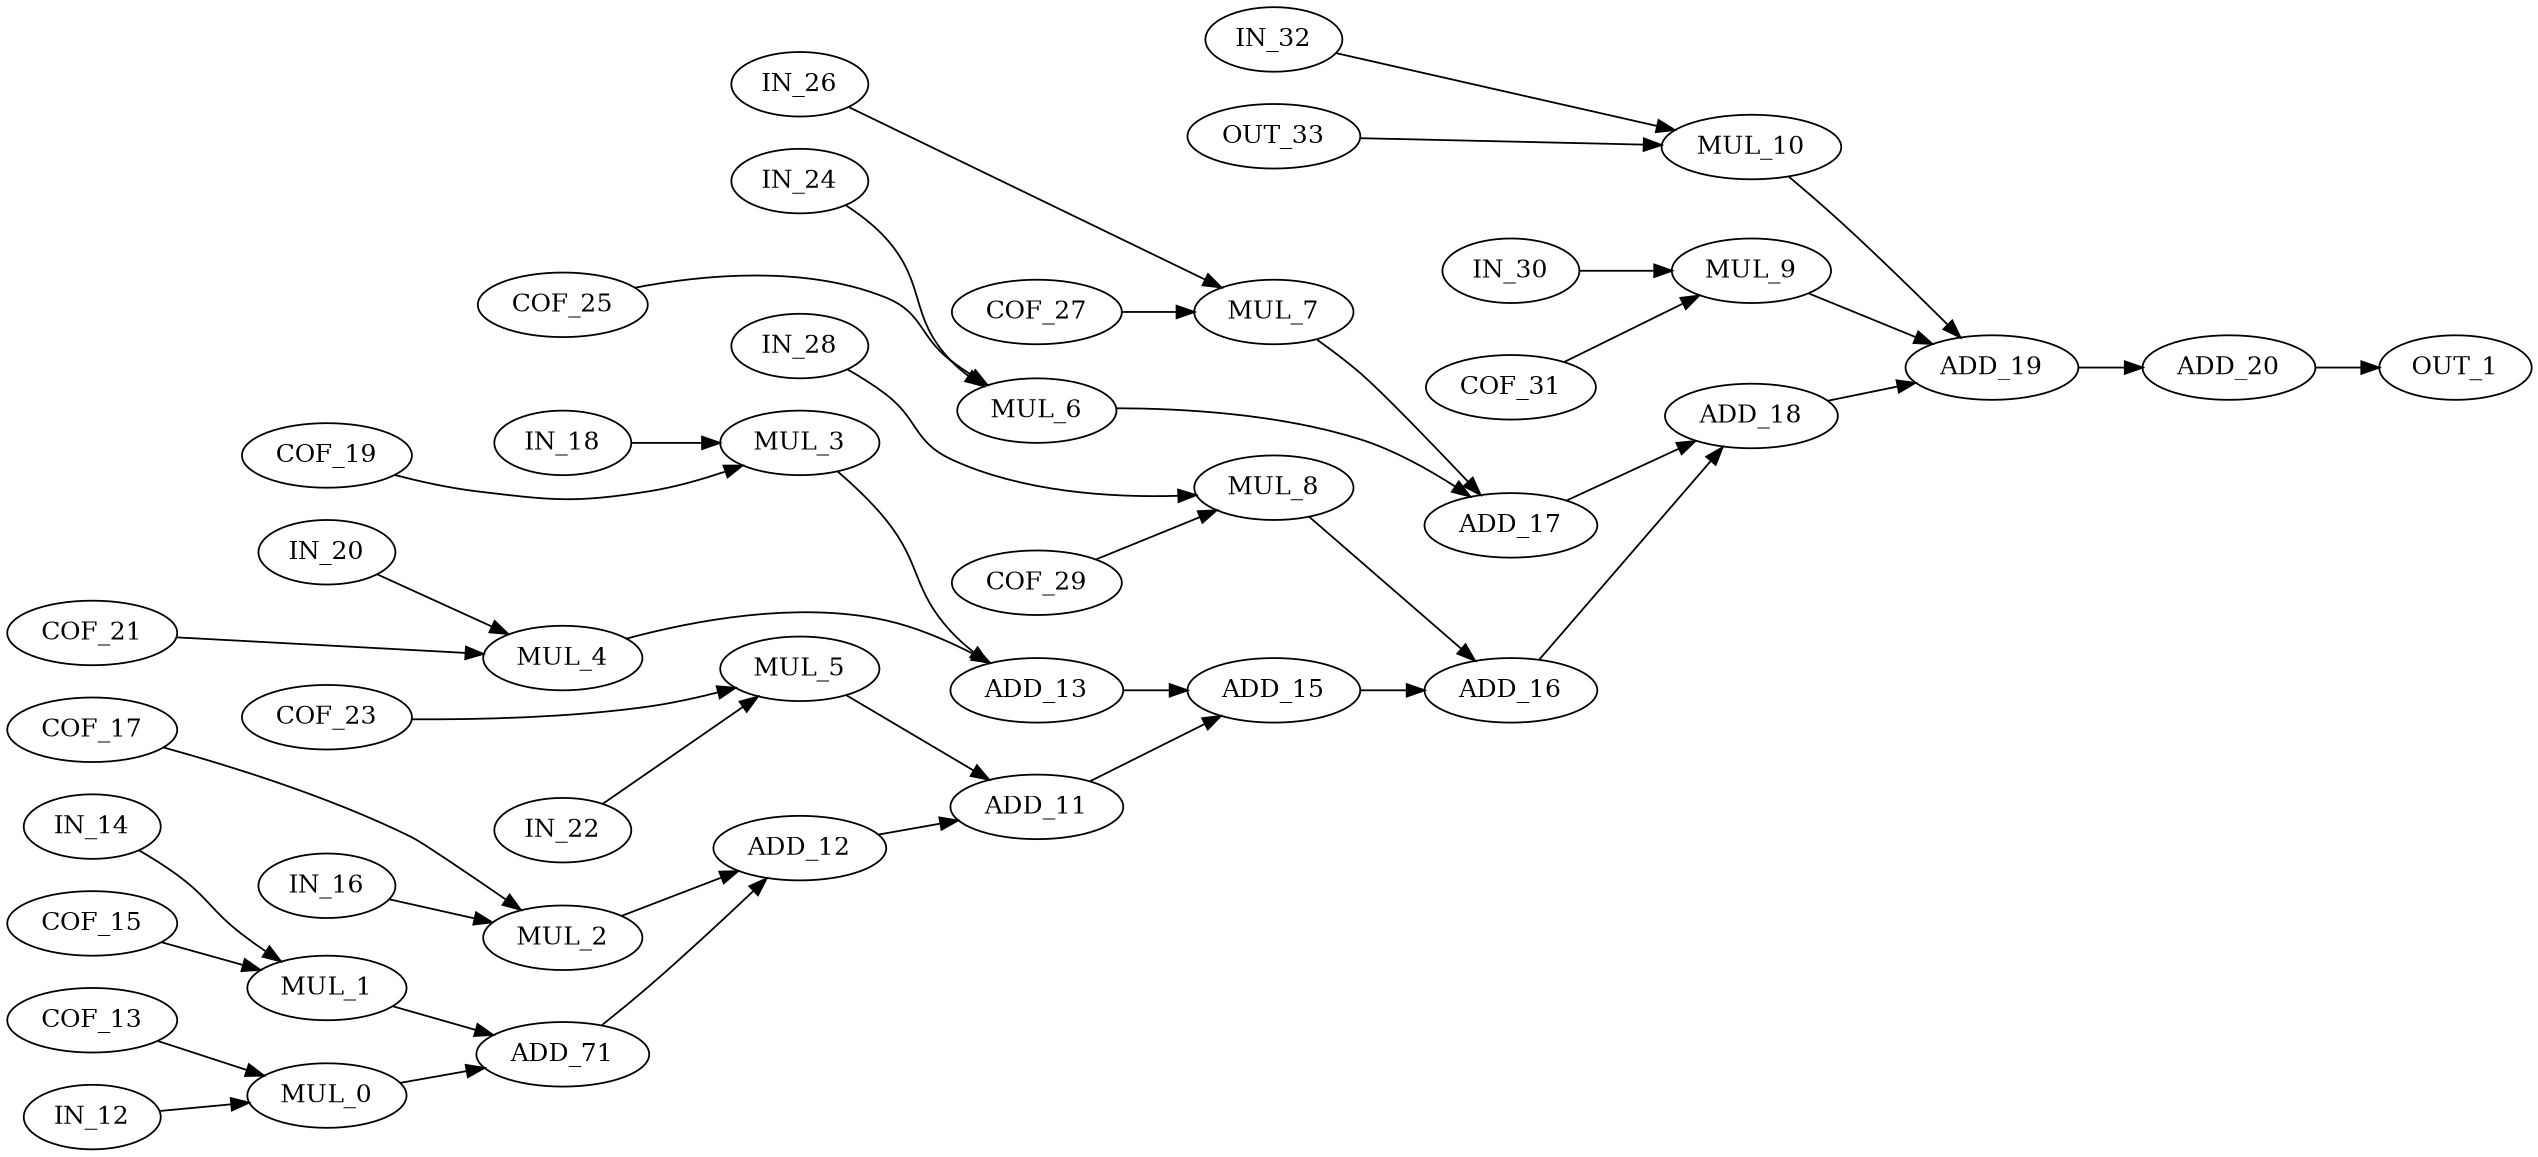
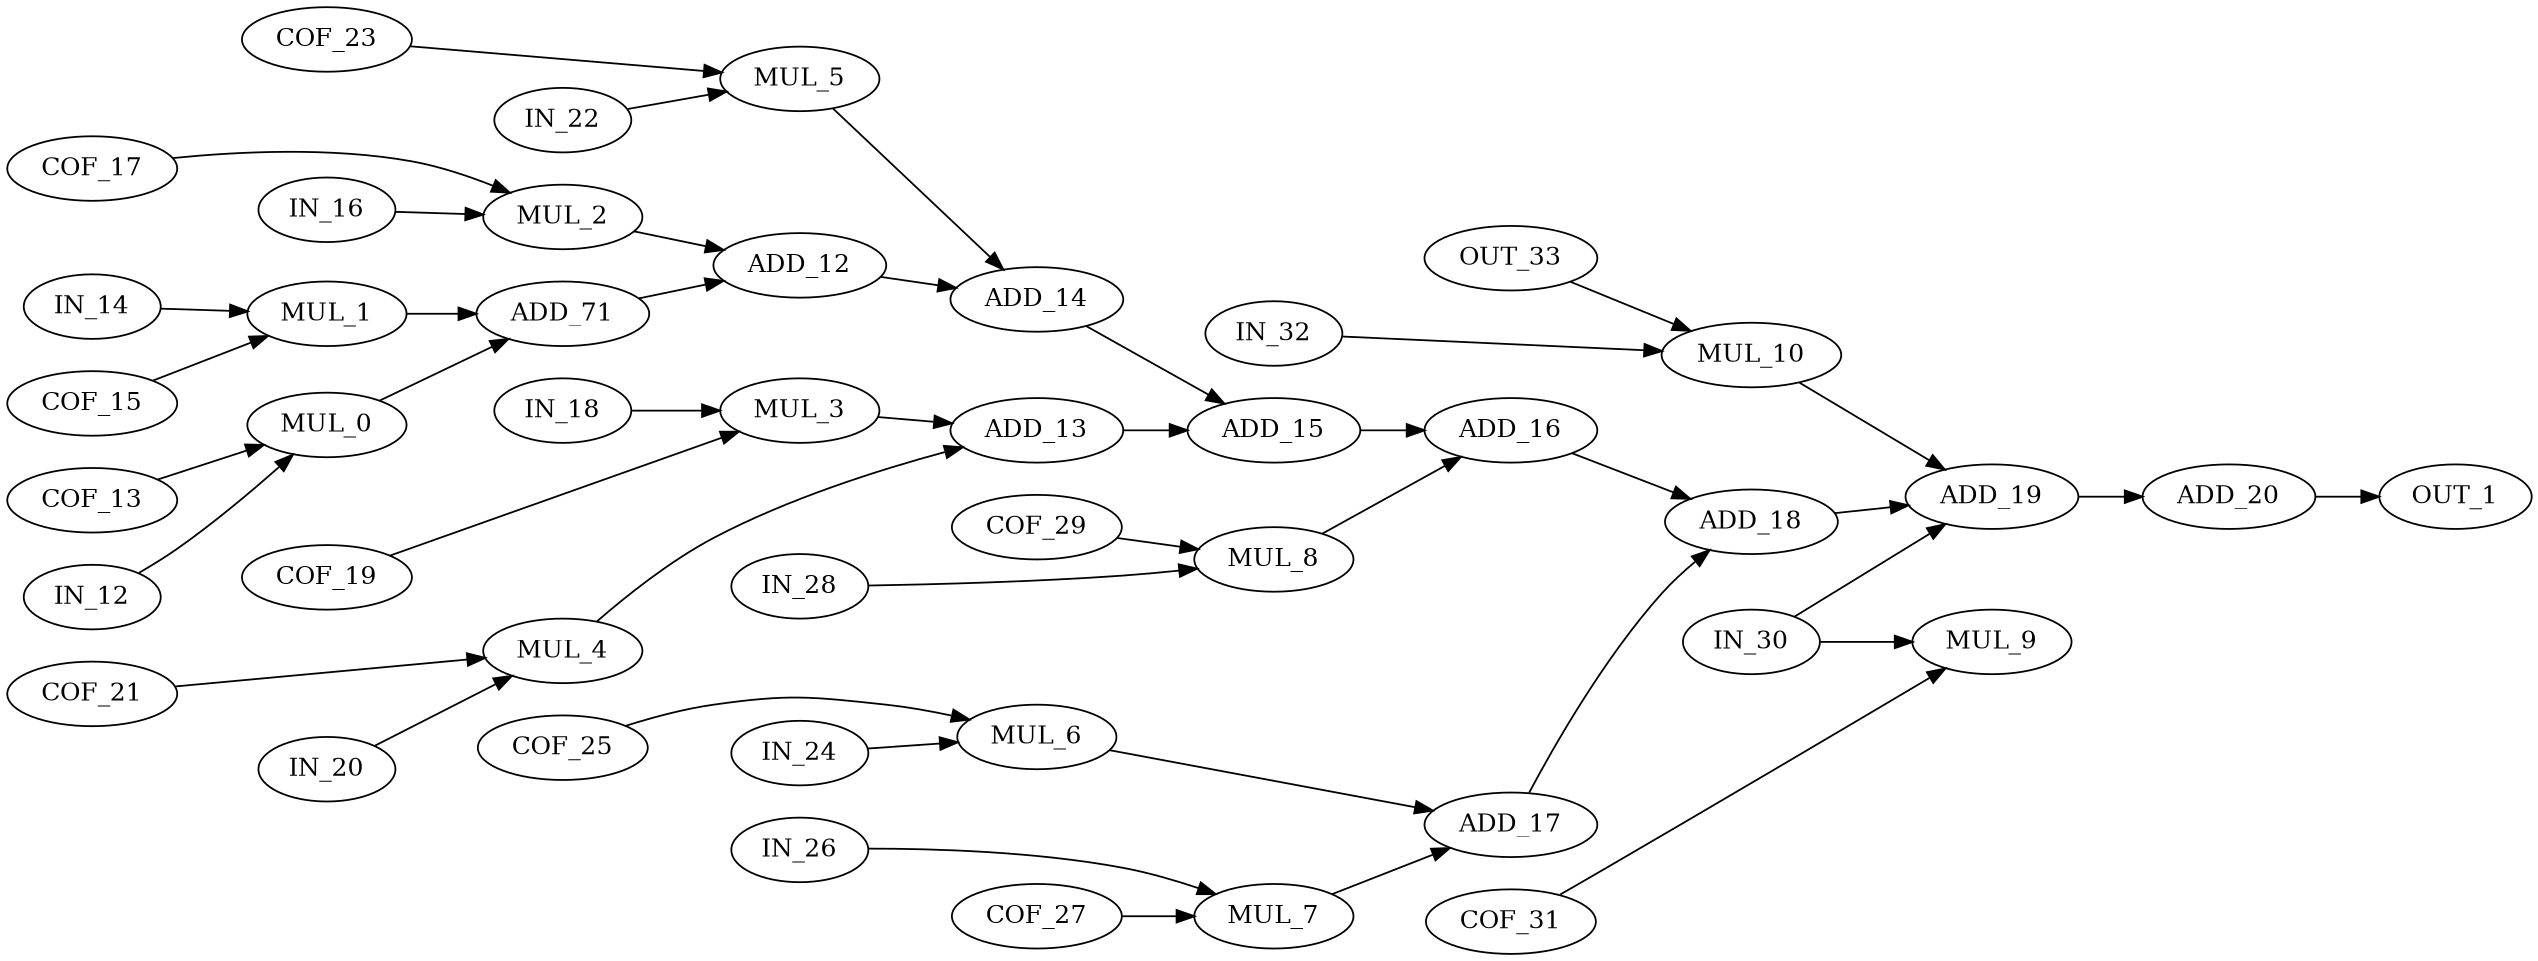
(1862, 315) -> (1862, 575)
(1037, 807) -> (1037, 299)
